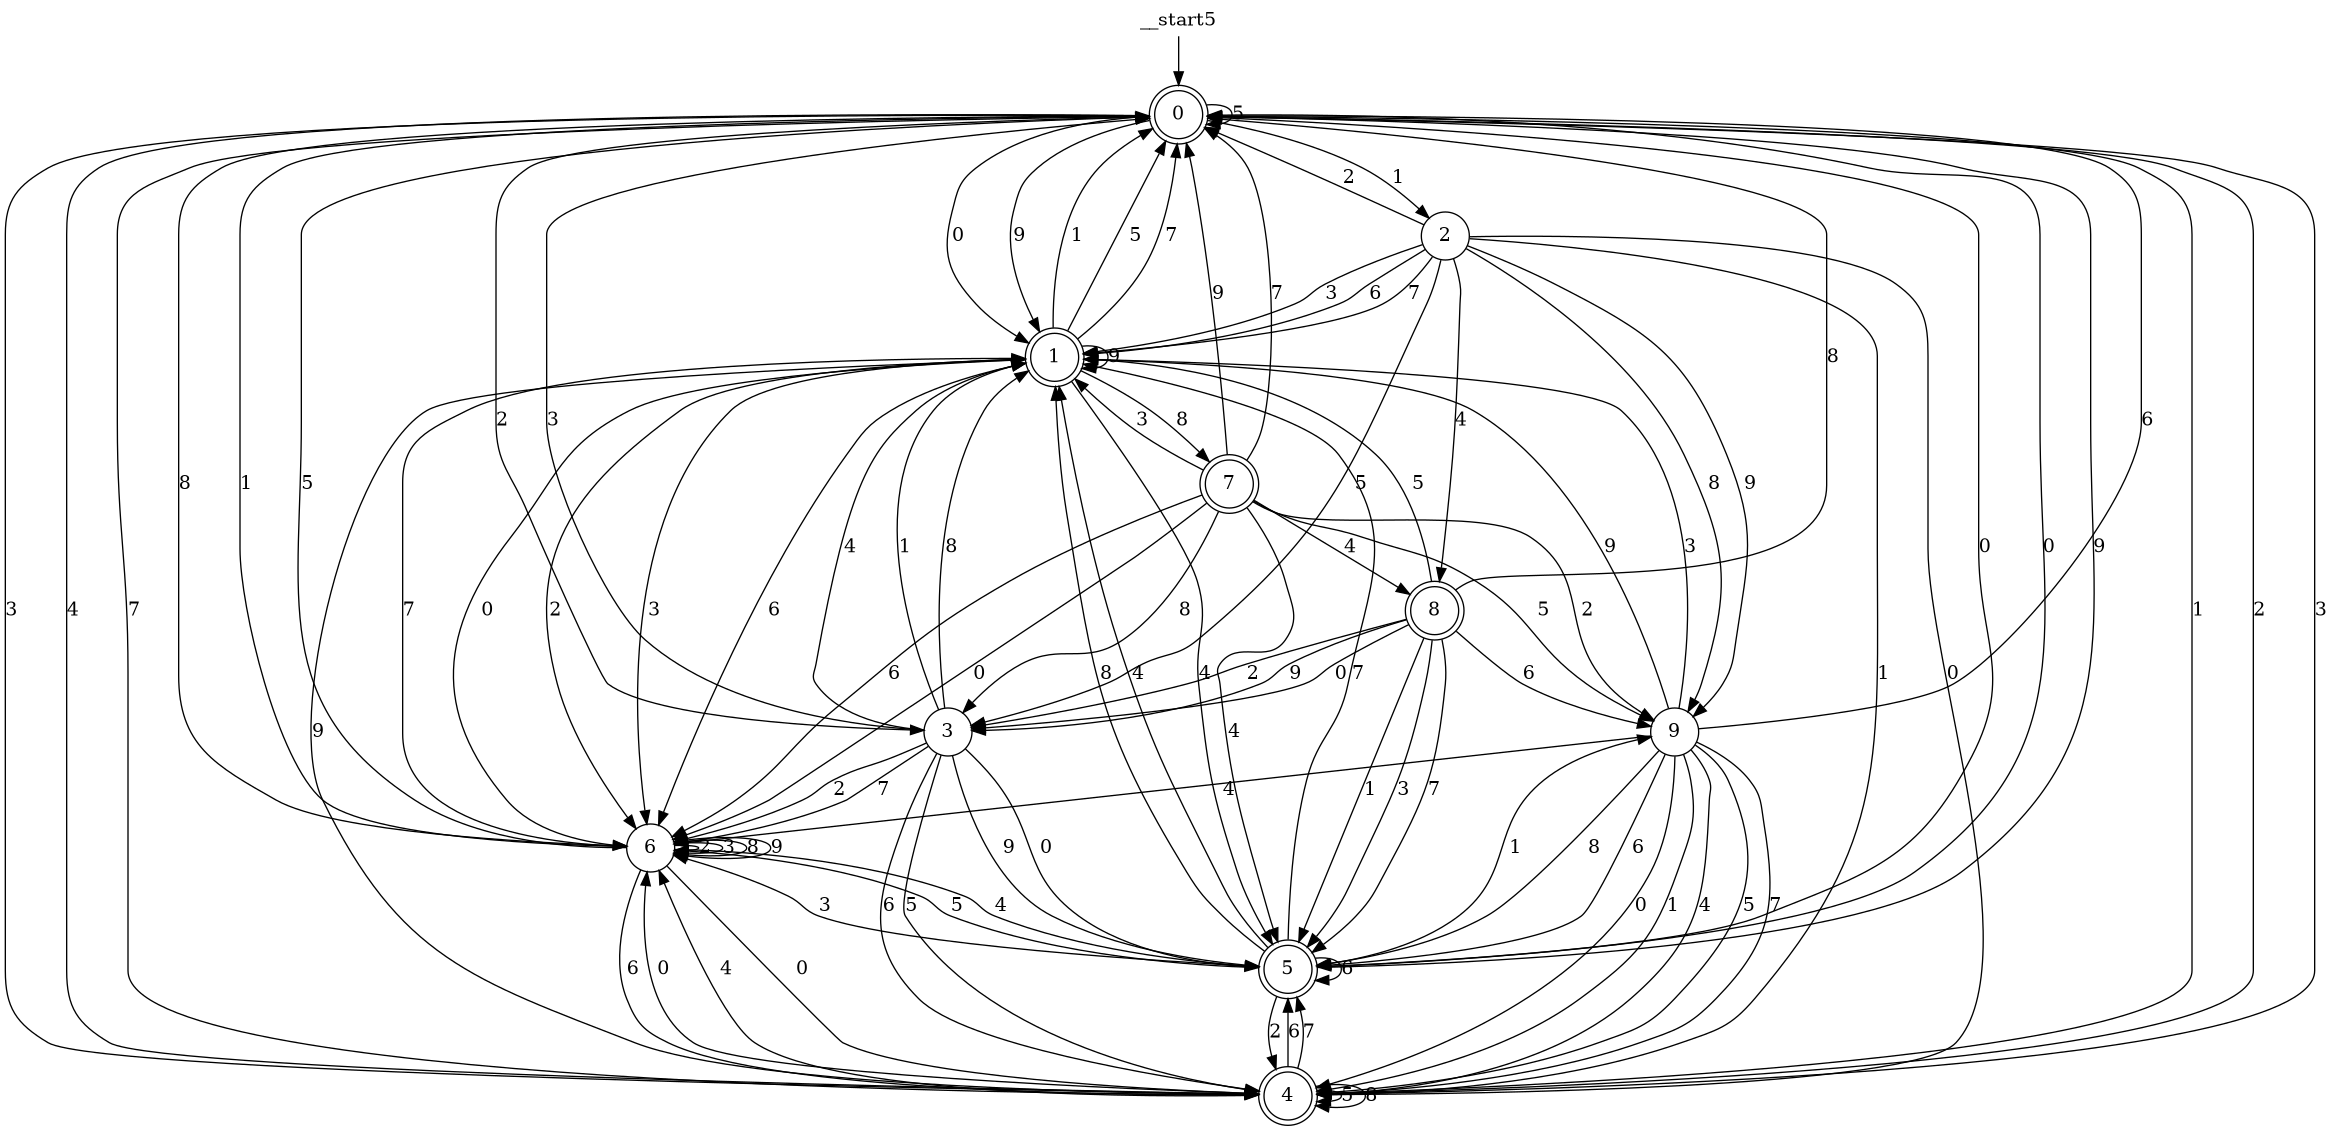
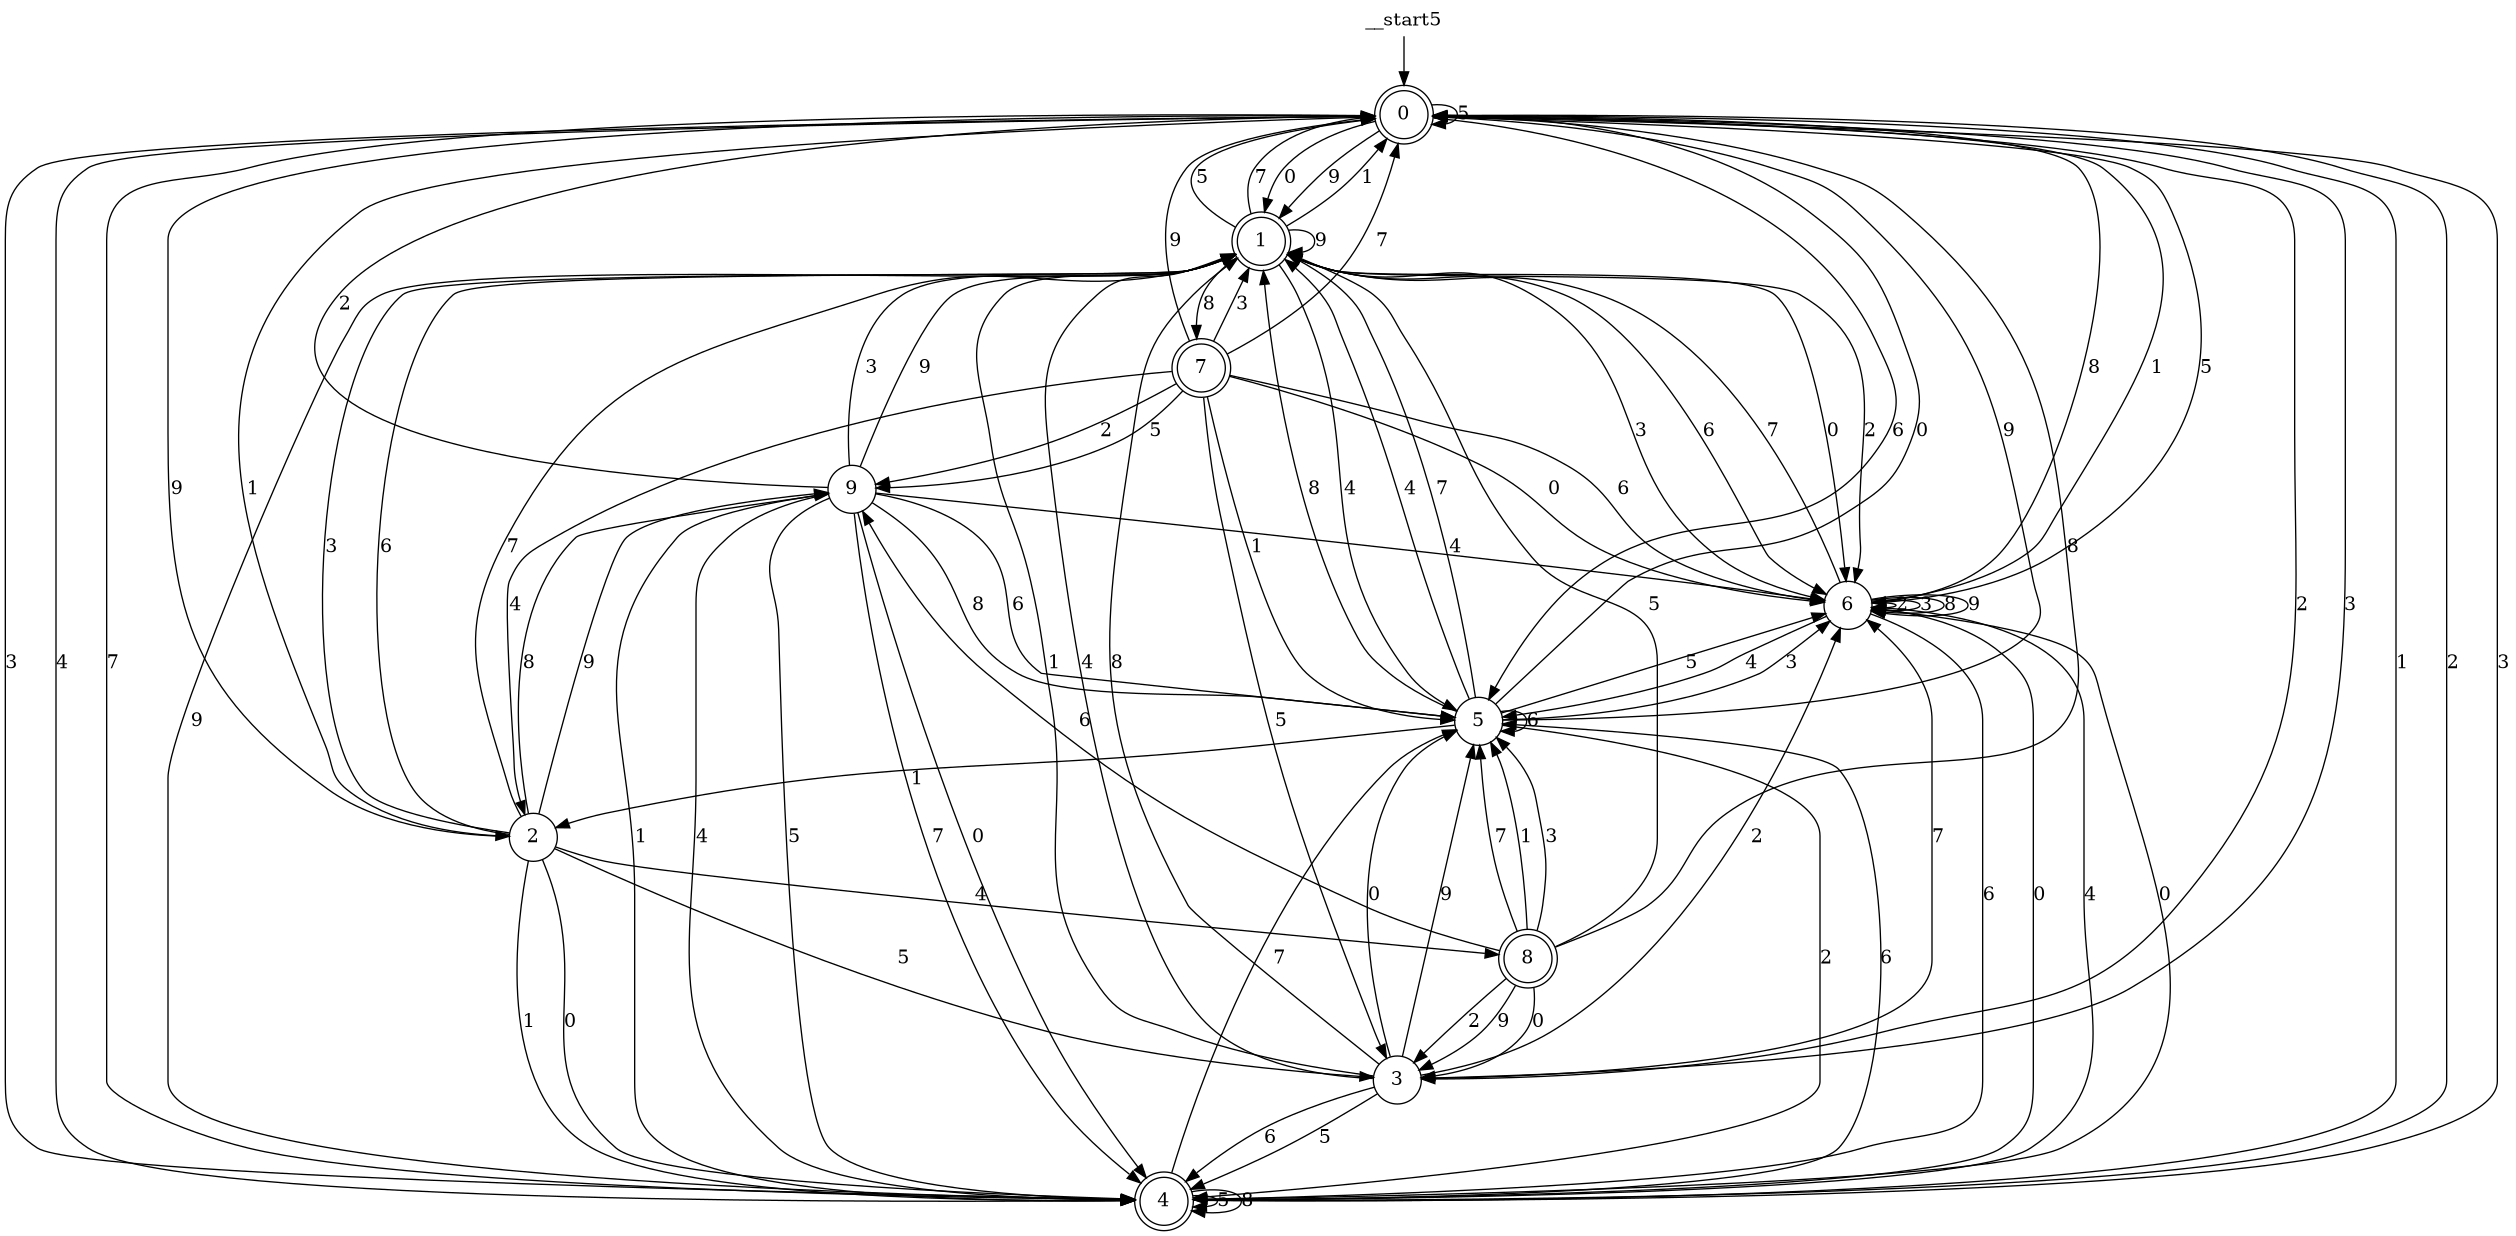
(1349, 178) -> (177, 489)
(2148, 421) -> (345, 305)
(1326, 544) -> (718, 465)
(1985, 547) -> (1899, 431)
(1185, 611) -> (1281, 721)
(1235, 732) -> (1257, 547)
(1493, 871) -> (1010, 764)
(1288, 969) -> (1479, 721)
